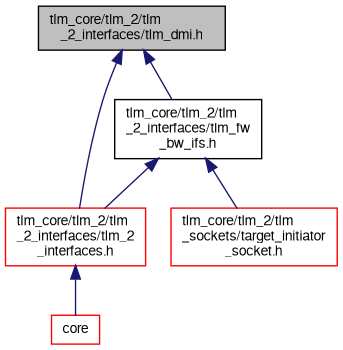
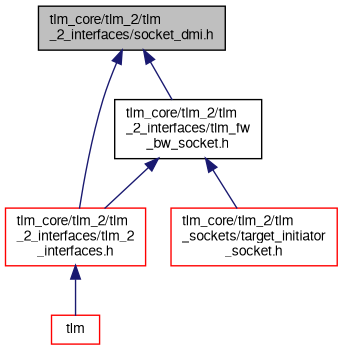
(132, 28) -> (132, 28)
(188, 129) -> (188, 129)
(76, 330) -> (76, 330)
